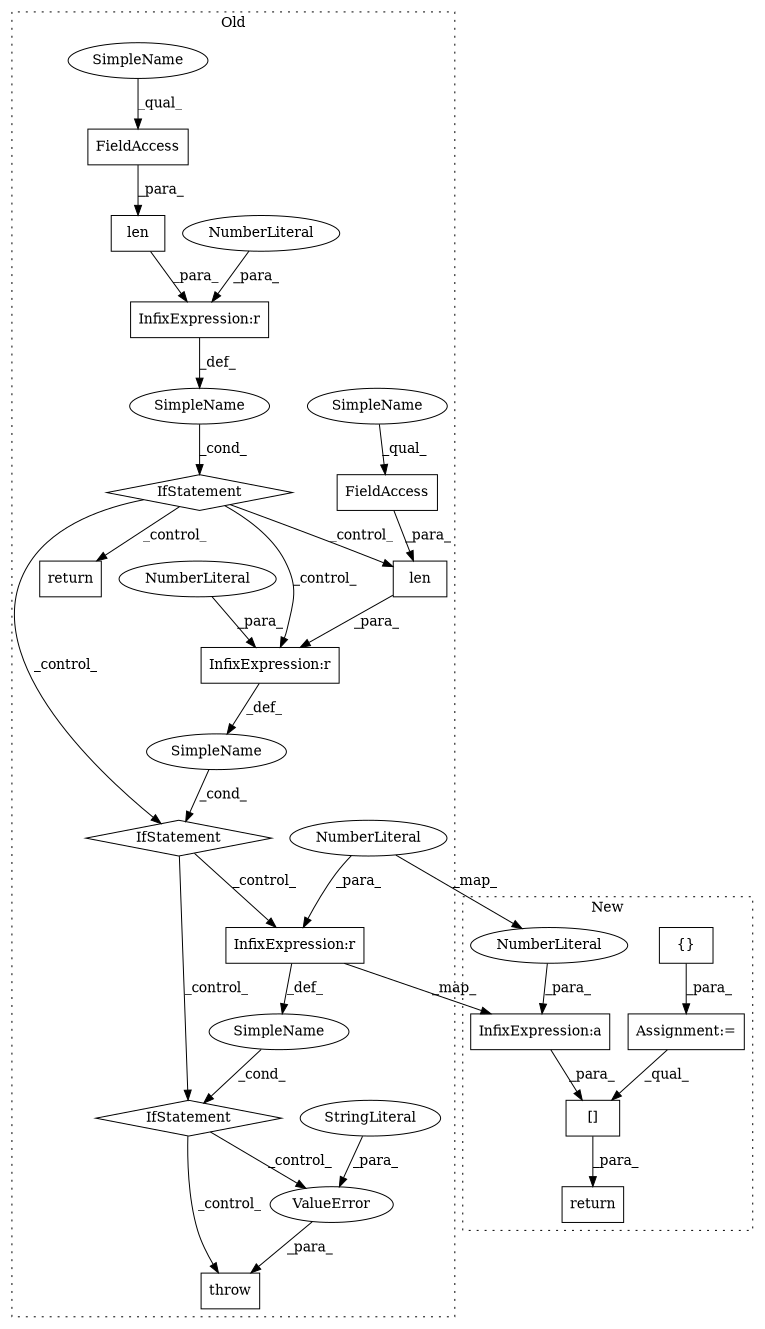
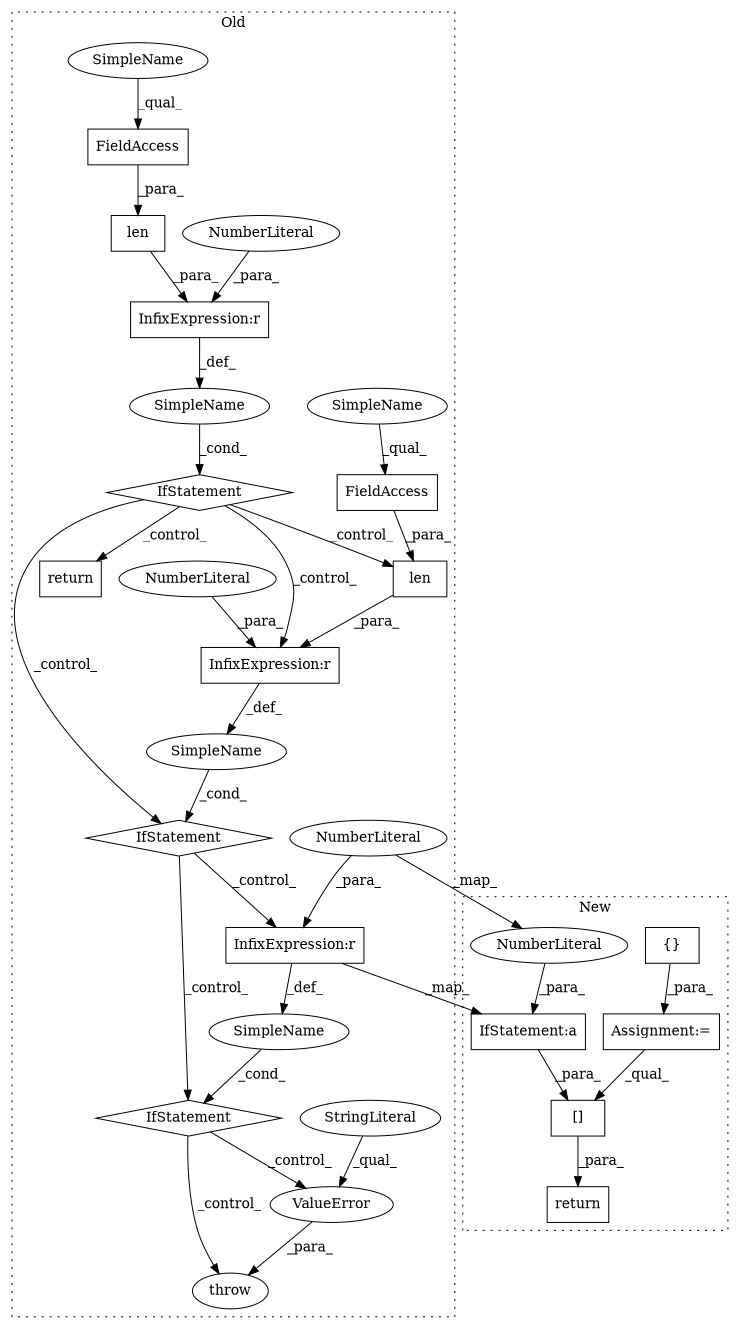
(540, 1032) -> (528, 1032)
(375, 1161) -> (375, 1161)
(230, 1291) -> (230, 1291)
